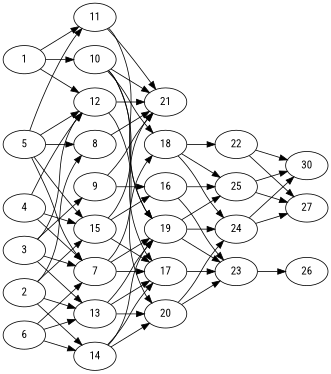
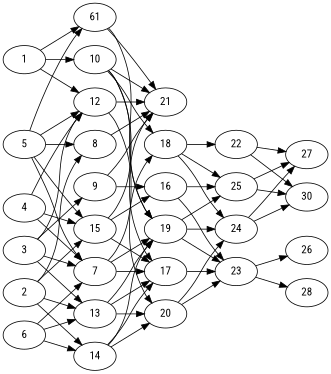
(95, 17) -> (95, 17)
none -> (307, 293)
